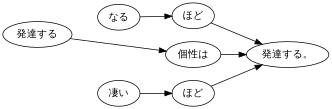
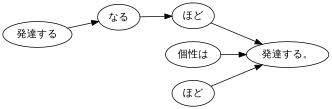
(115, 44) -> (80, 26)
(119, 93) -> none
